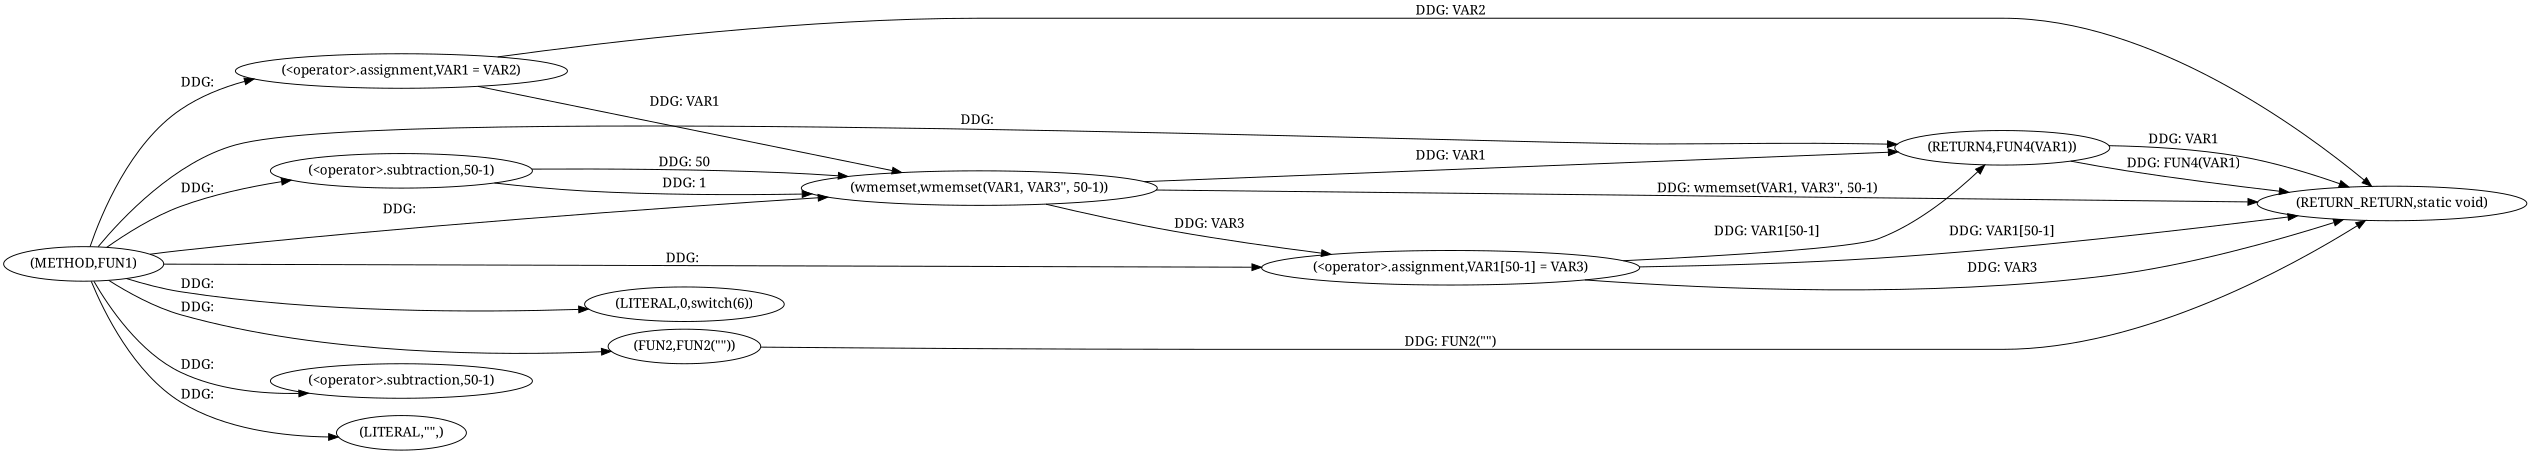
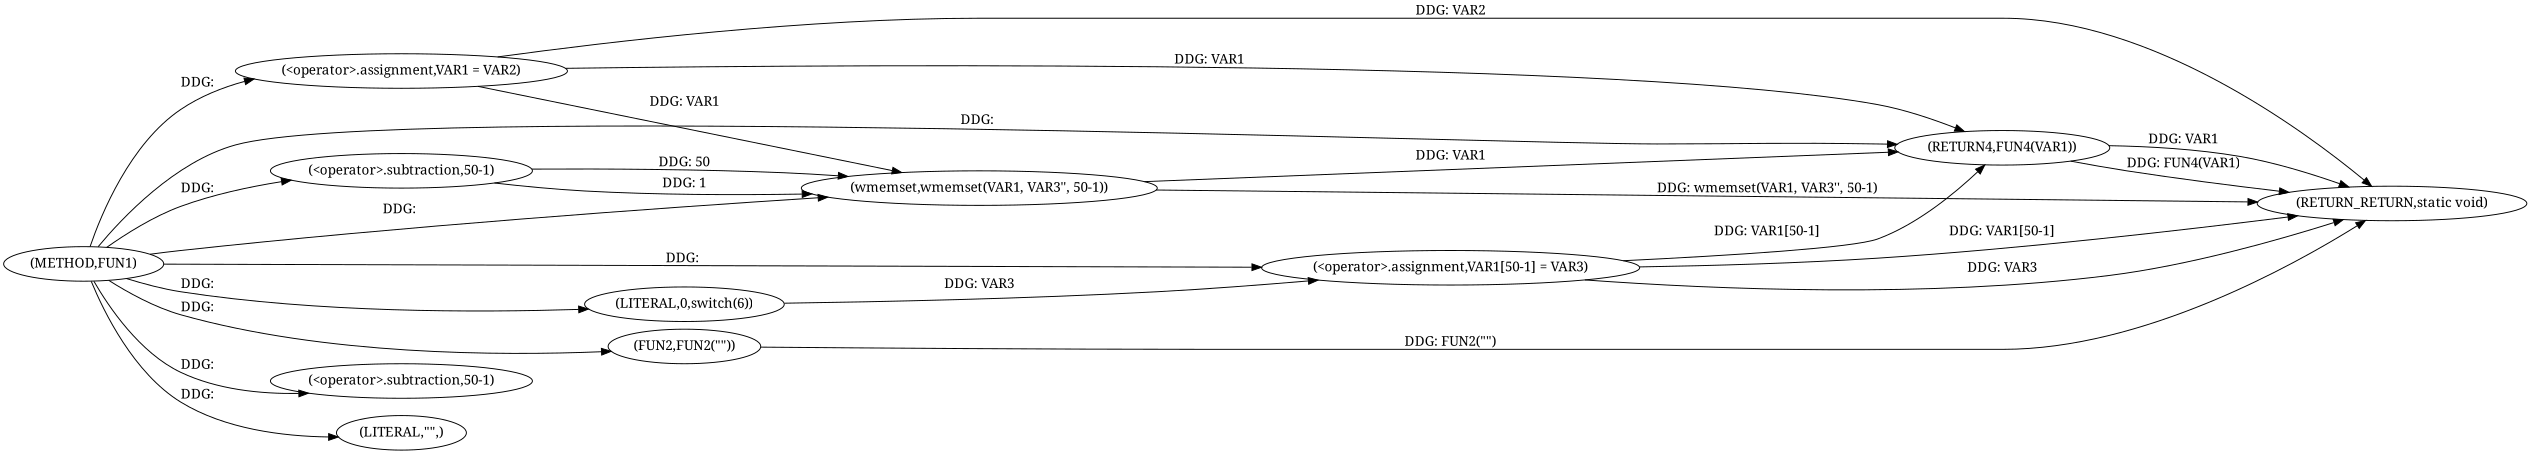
none -> (1263, 68)
(1183, 233) -> (1046, 297)
